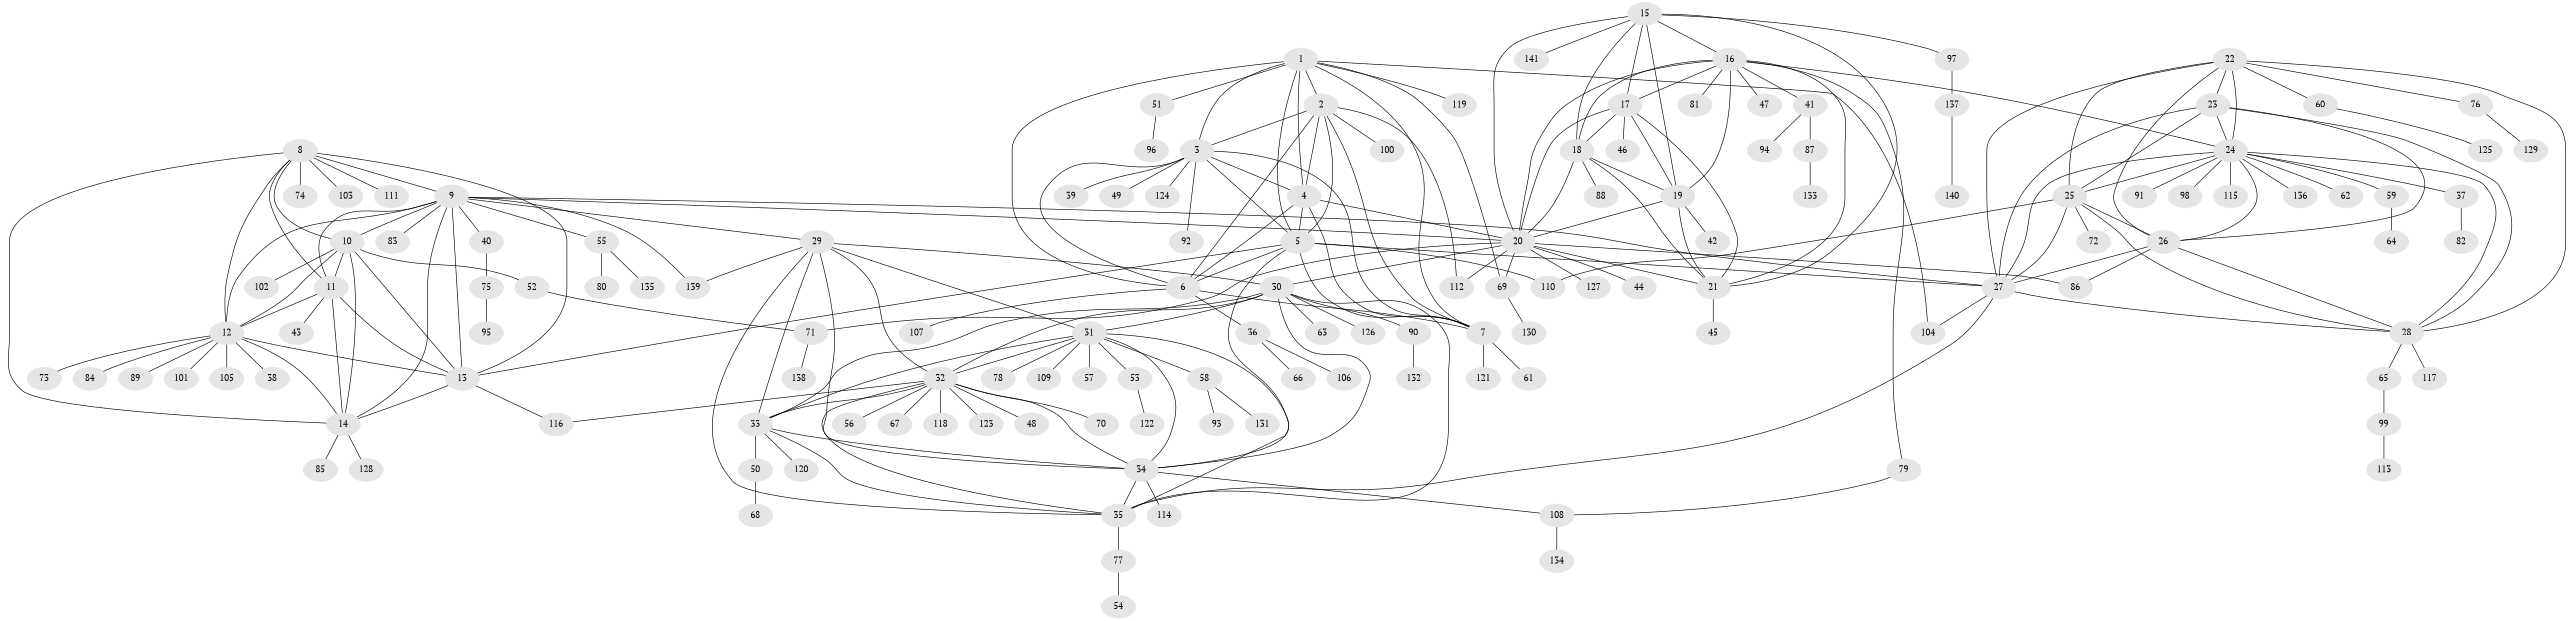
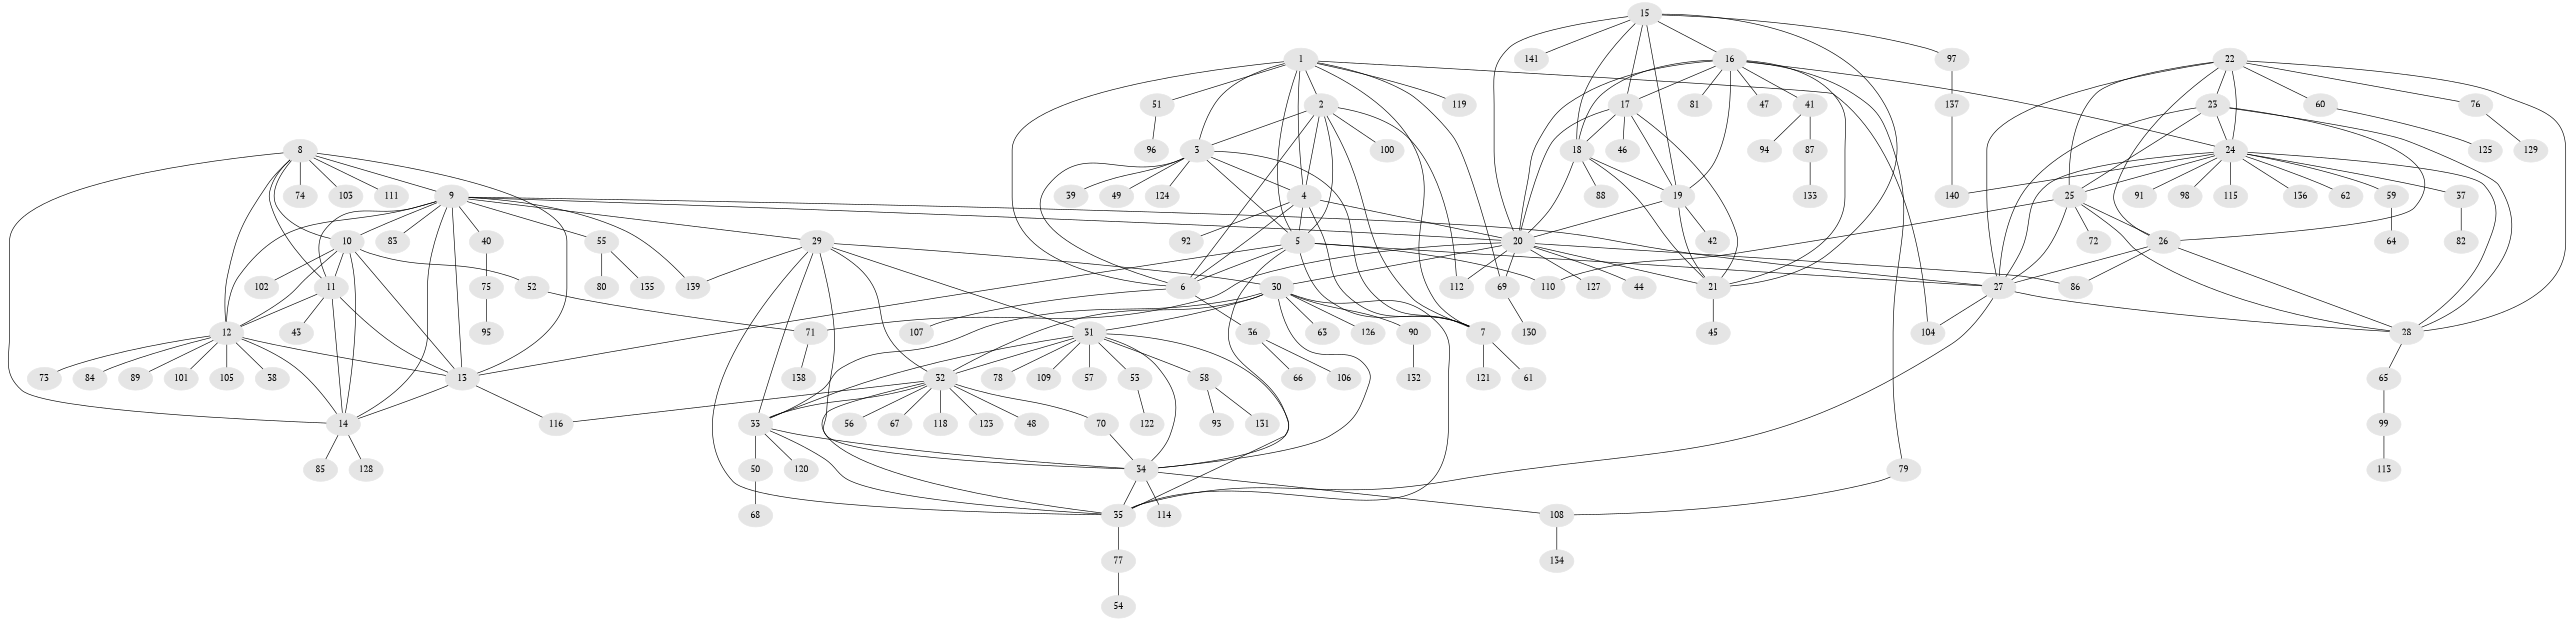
(1192, 196) -> (1245, 219)
(2243, 218) -> (2091, 174)
(1300, 305) -> none
(2430, 379) -> none
(1048, 410) -> (1121, 447)
